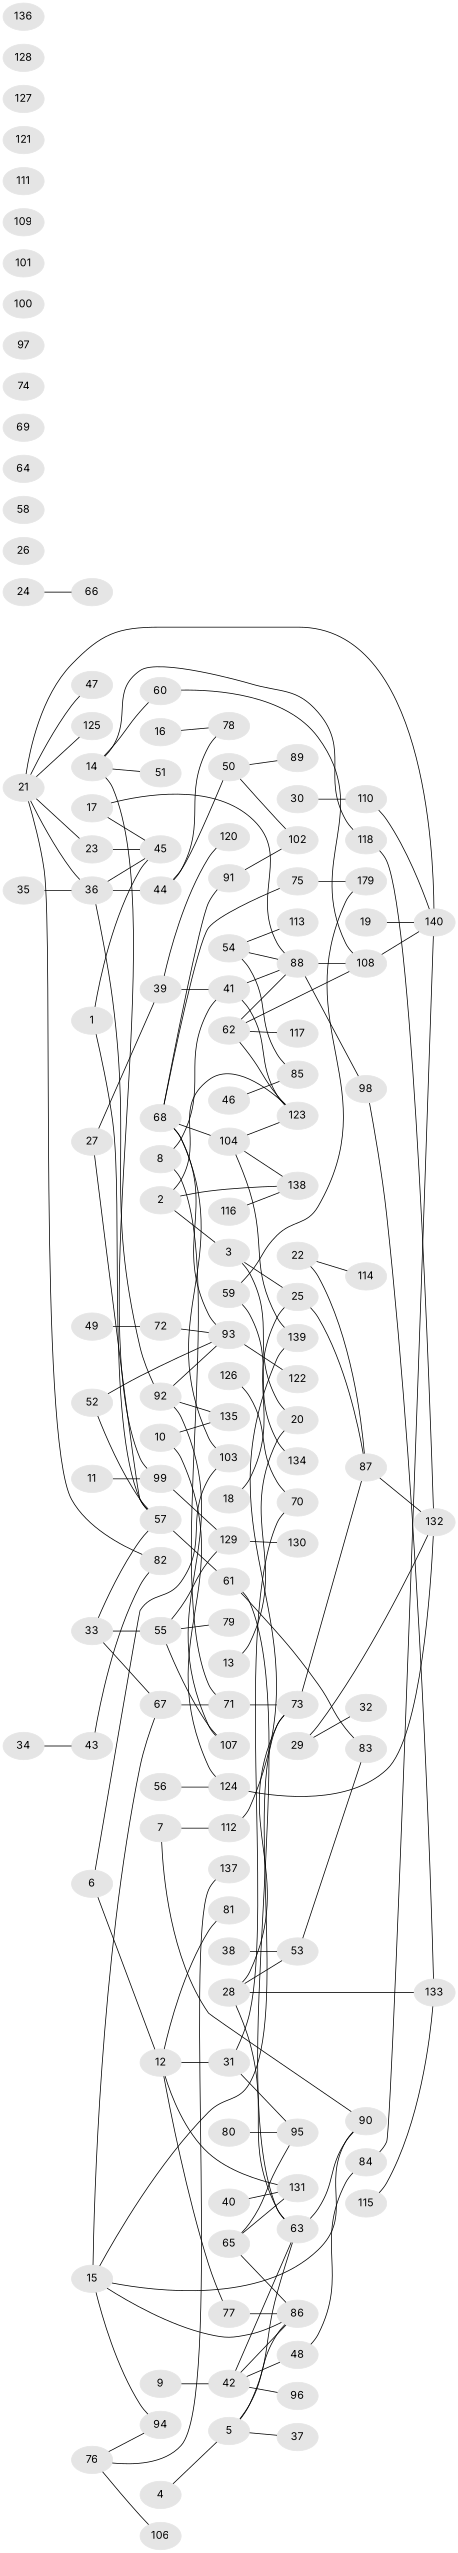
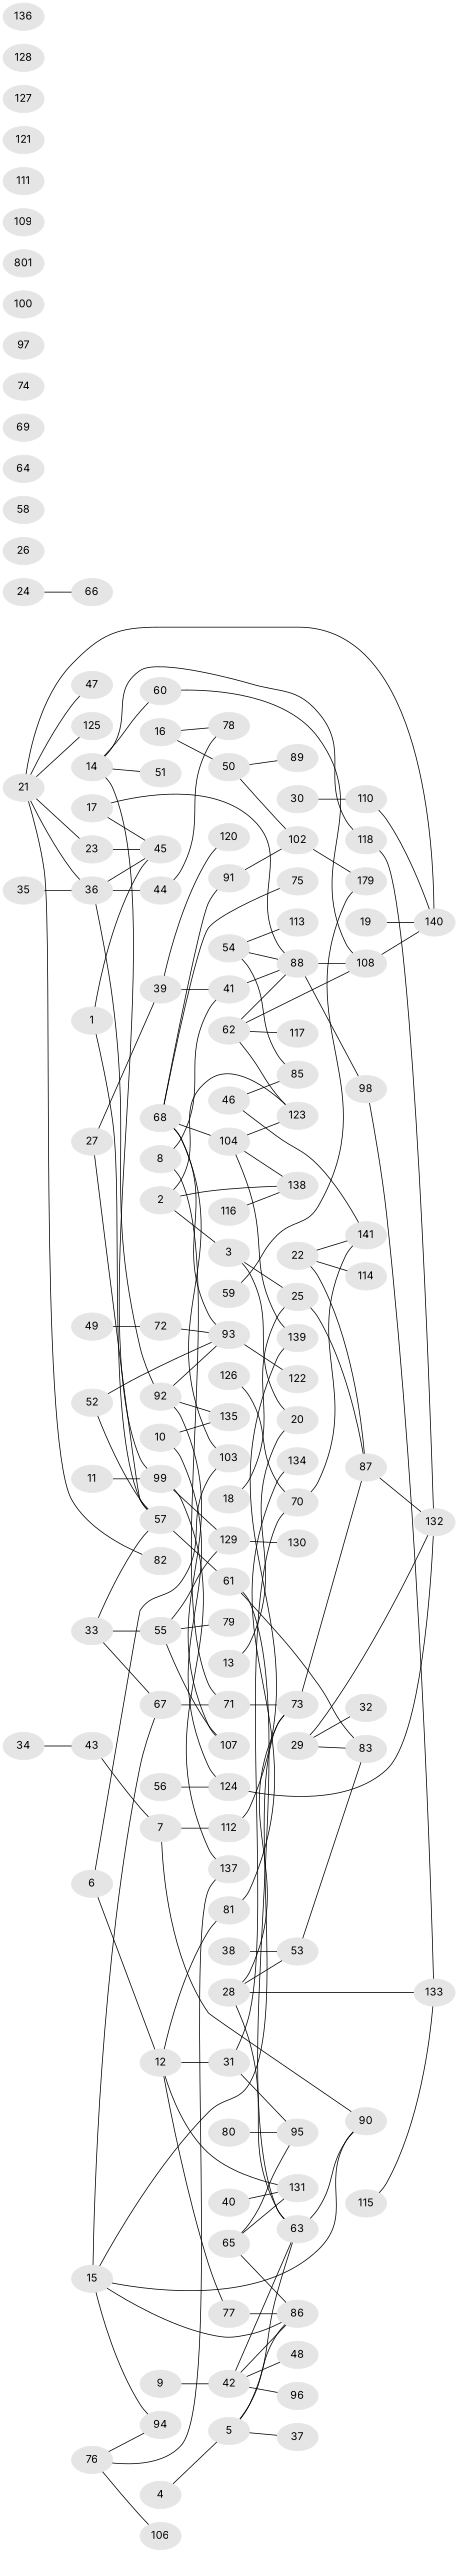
(24, 263) -> (24, 263)
(201, 831) -> (195, 750)
(327, 881) -> (329, 859)
(263, 1053) -> none
none -> (366, 1235)
(263, 1378) -> (273, 1762)
(116, 1646) -> (124, 1788)
none -> (196, 1665)
none -> (332, 1748)
(366, 2162) -> none
